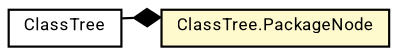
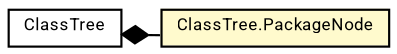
(128, 18) -> (154, 35)
